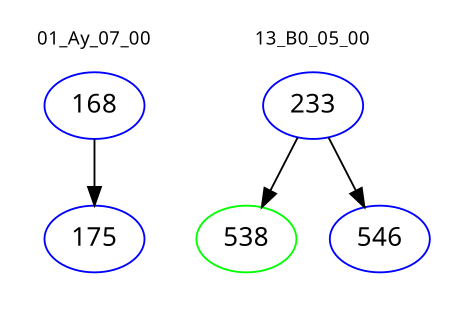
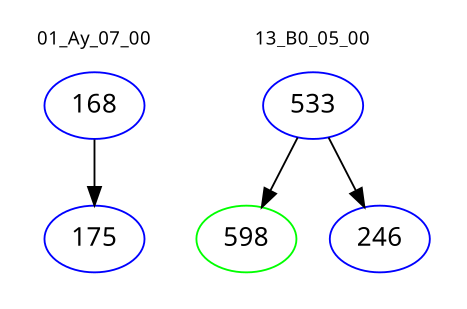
(313, 106) -> (313, 106)
(246, 239) -> (246, 239)
(380, 239) -> (380, 239)
